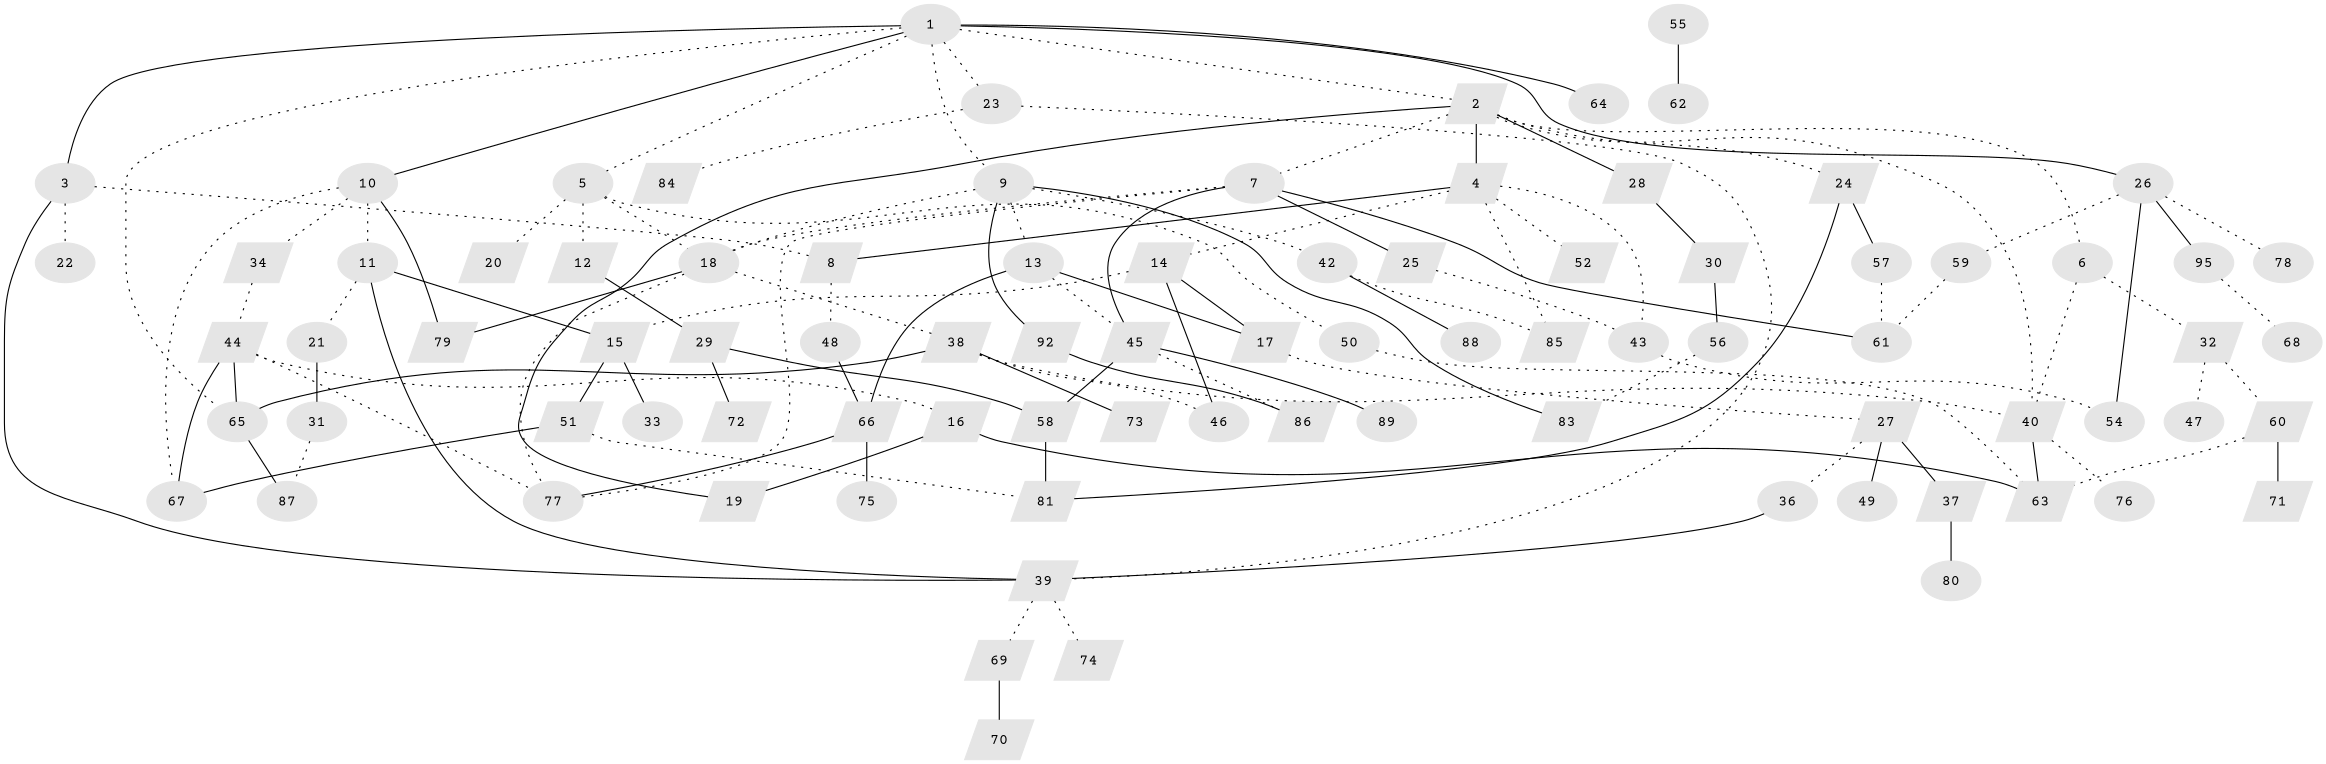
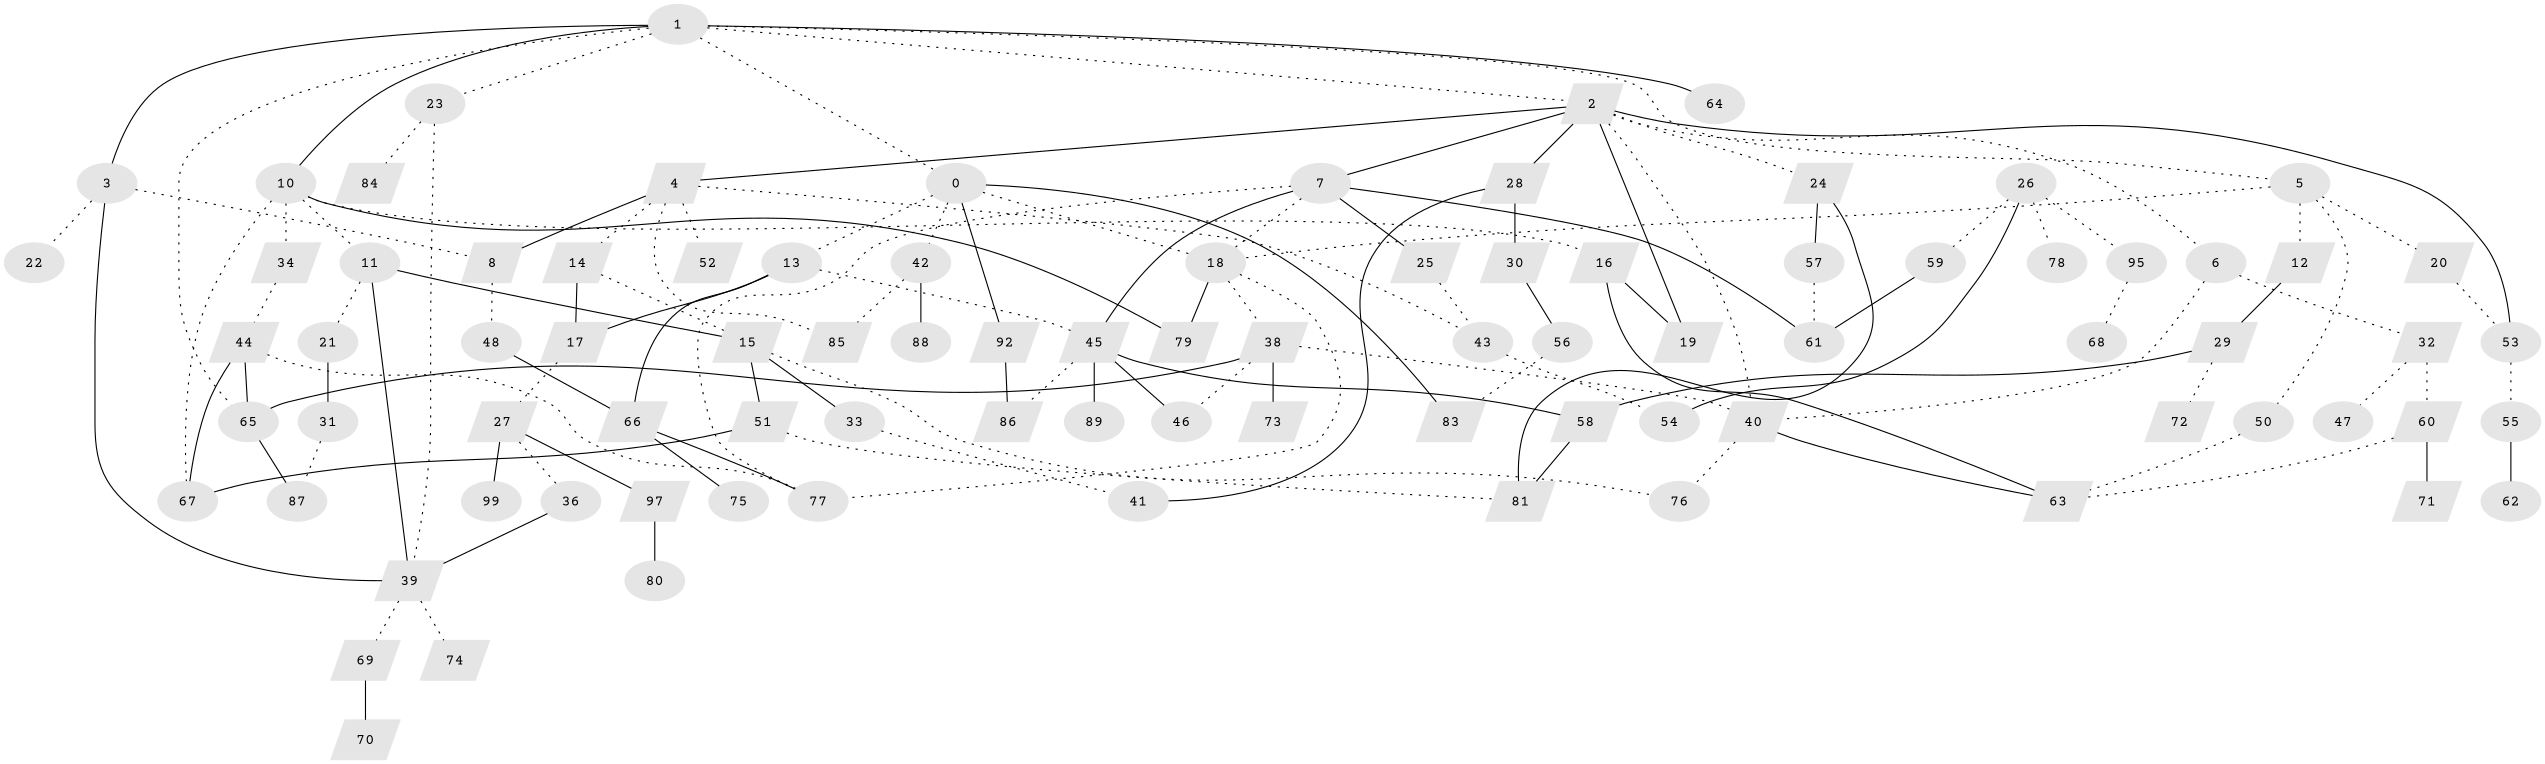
(1538, 104) -> none
(1364, 144) -> (1456, 144)
(1004, 183) -> (956, 183)
(2174, 223) -> (2081, 223)
(1921, 302) -> (1879, 300)
none -> (2511, 342)
(1189, 343) -> (1141, 385)
(577, 383) -> (1008, 224)
(722, 385) -> (2201, 382)
none -> (1268, 479)
none -> (1138, 501)
(1867, 501) -> (491, 501)
(1951, 501) -> (655, 501)
